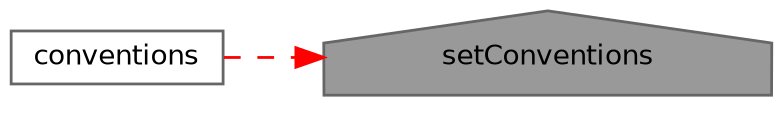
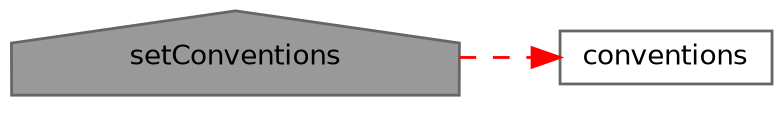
(260, 57) -> (496, 57)
